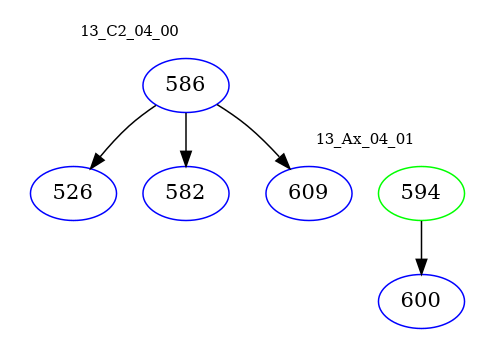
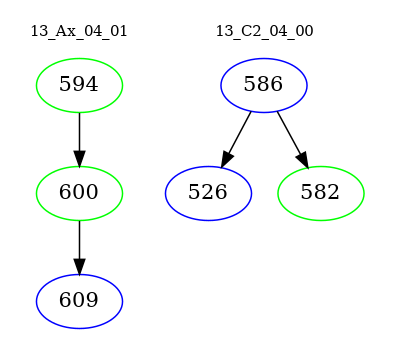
(264, 141) -> (80, 240)
(186, 194) -> (321, 194)
(422, 302) -> (80, 194)
